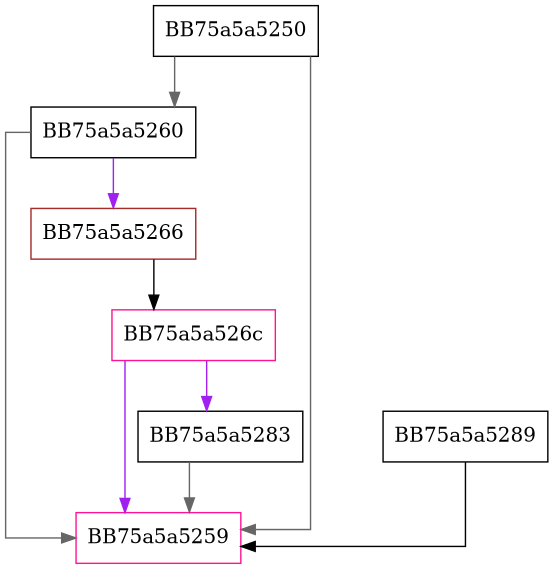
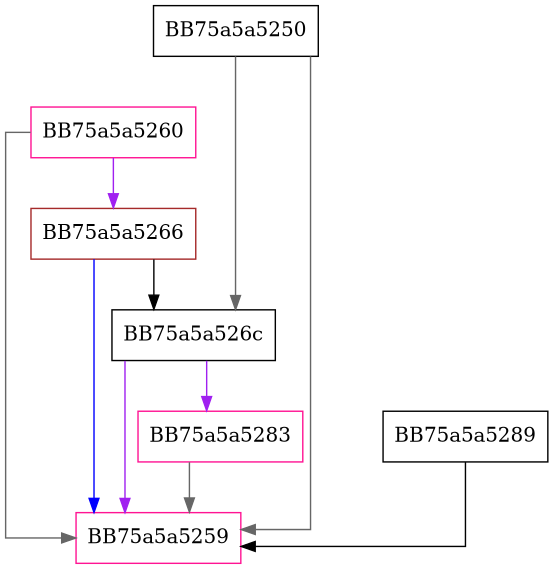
(175, 74) -> (236, 176)
(113, 132) -> (113, 132)
(194, 335) -> (194, 335)
none -> (94, 379)
(220, 437) -> (220, 437)
